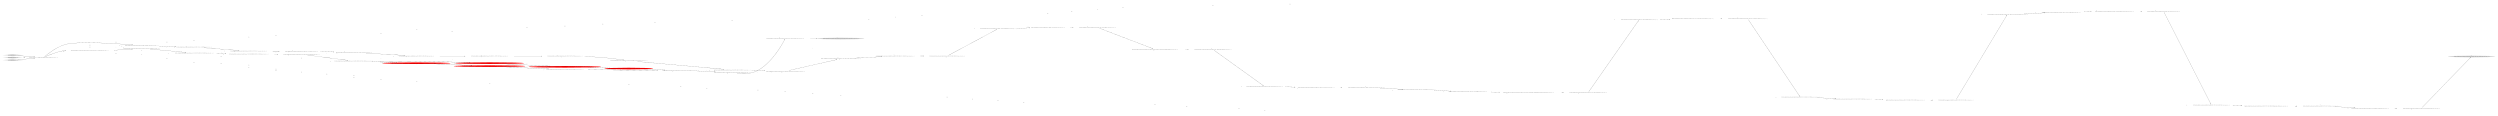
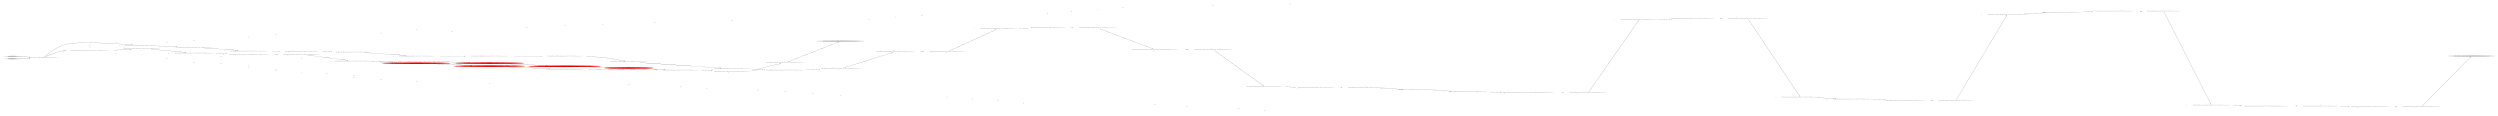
(13, 58) -> none
